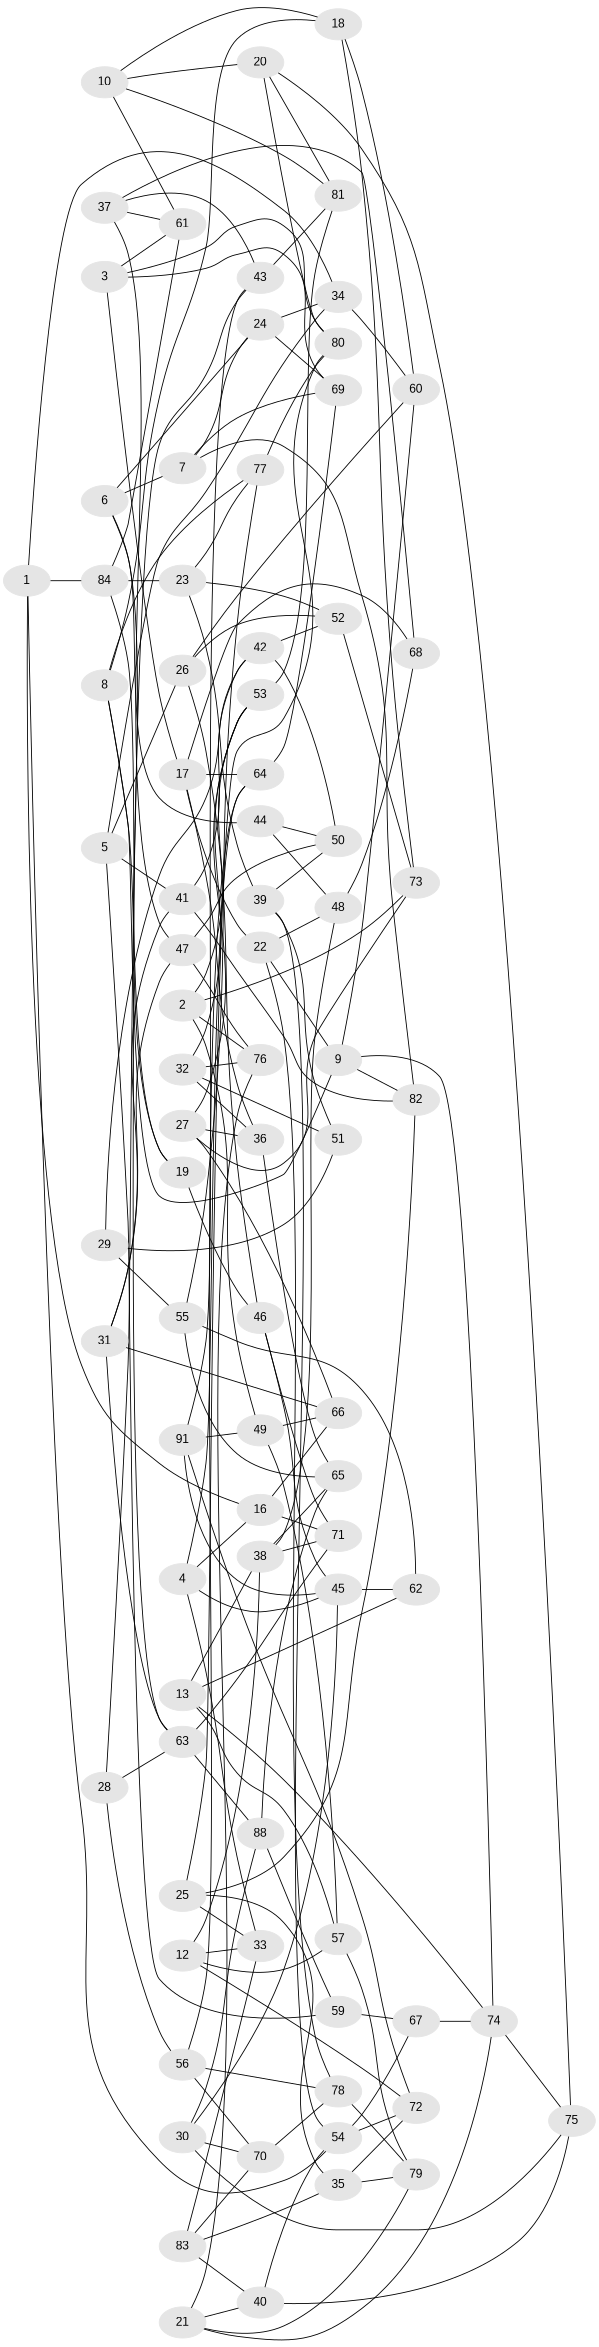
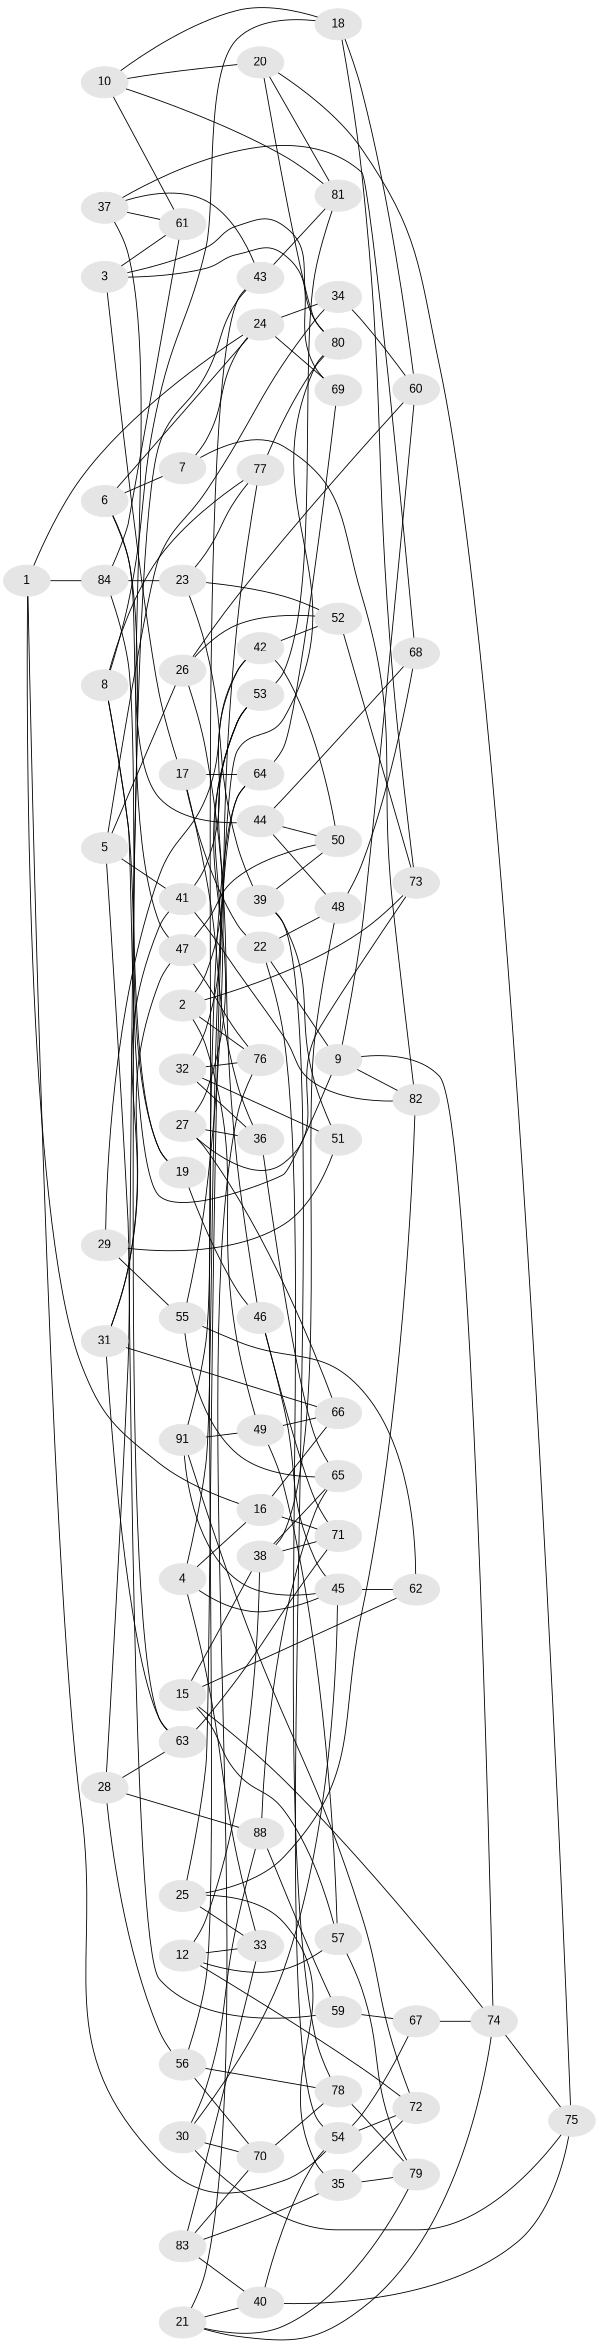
(68, 218) -> (114, 440)
(245, 414) -> none
(259, 605) -> (339, 738)
(183, 1695) -> (183, 1695)
(219, 1784) -> (183, 1811)
